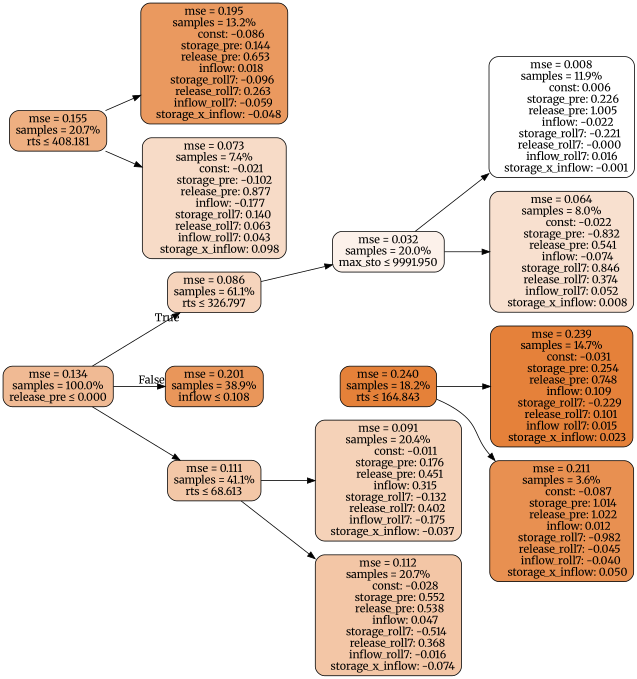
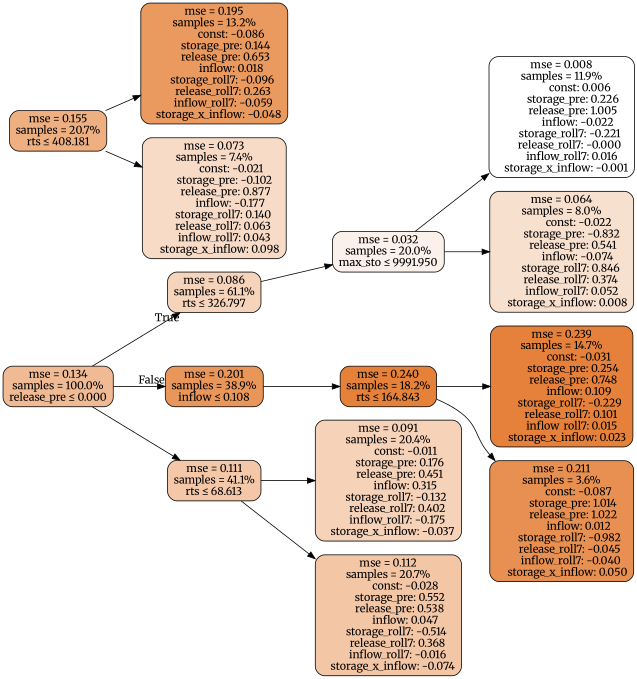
none -> (298, 386)
